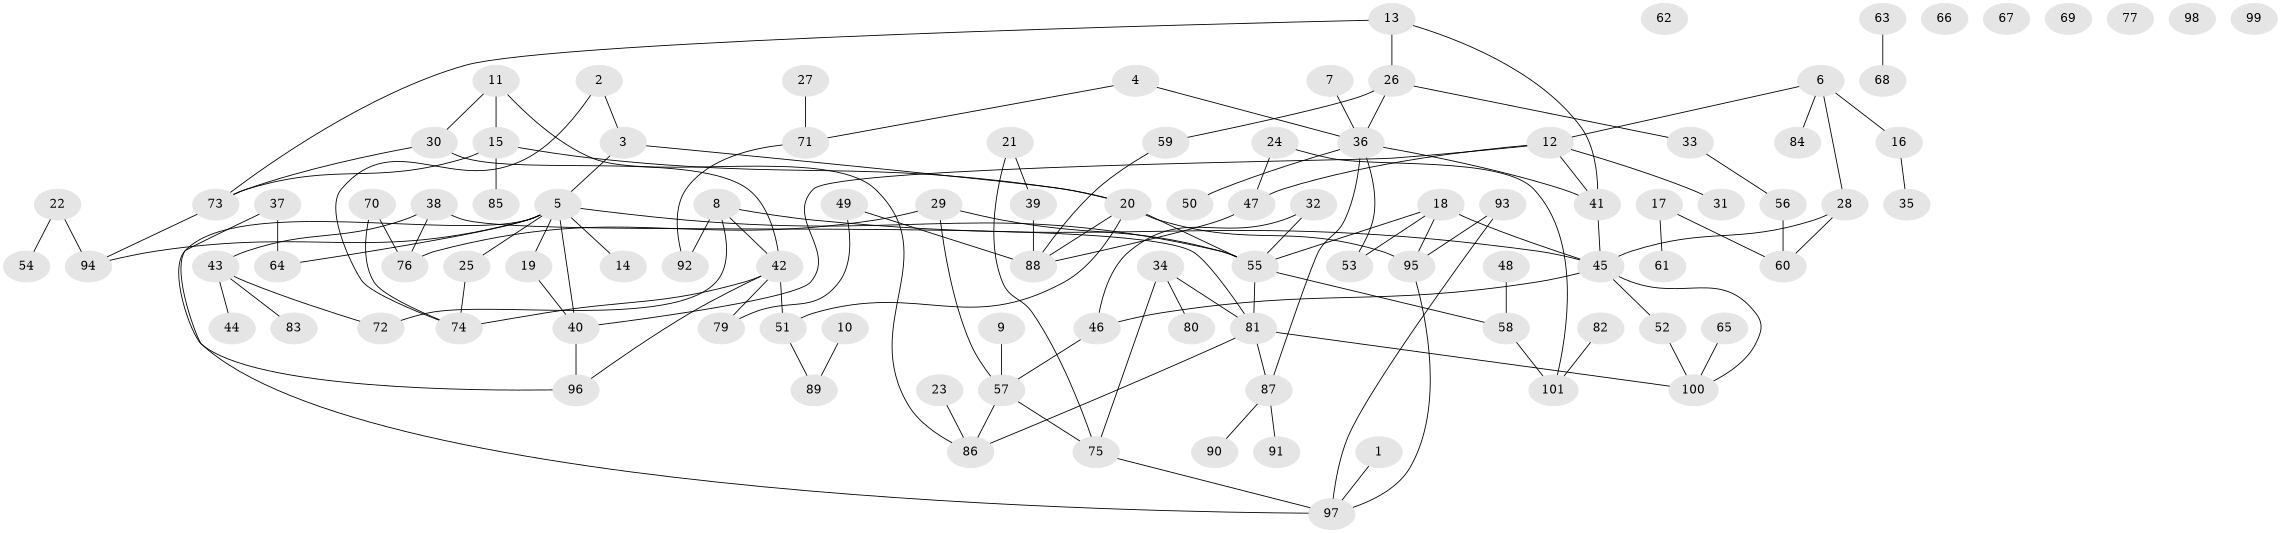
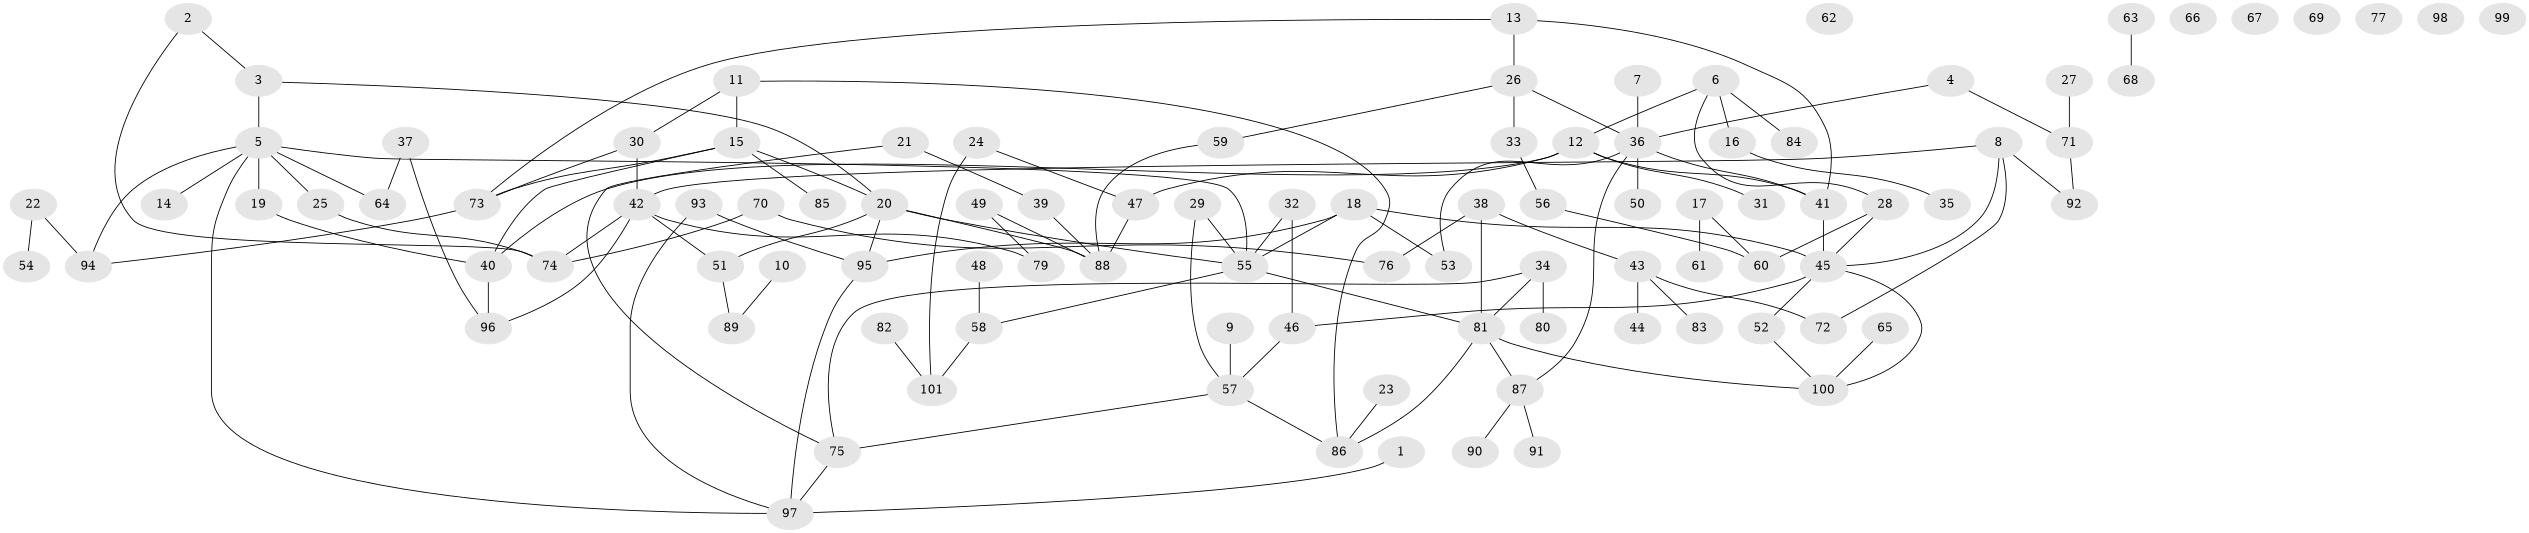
(669, 228) -> none
(567, 266) -> (590, 177)
